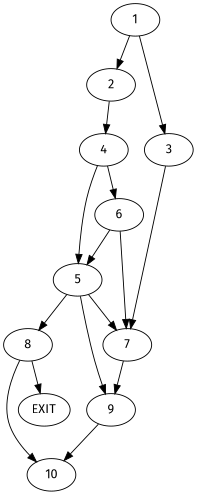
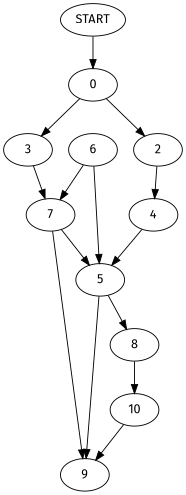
none -> (93, 20)
(135, 20) -> (93, 85)
(110, 178) -> none
(100, 309) -> (73, 244)
(44, 410) -> none
(84, 439) -> (112, 439)
